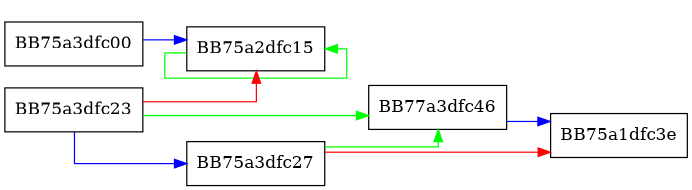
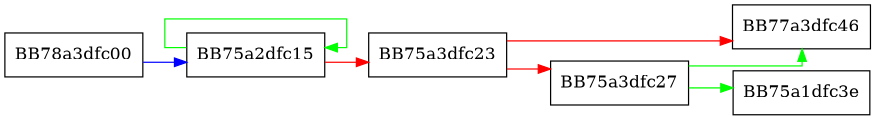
(74, 44) -> (74, 55)
(209, 102) -> (341, 62)
(250, 116) -> (614, 41)
(522, 121) -> none
(448, 152) -> (705, 88)
(109, 164) -> (523, 69)
